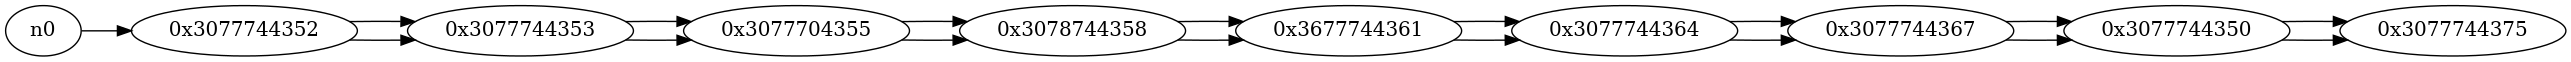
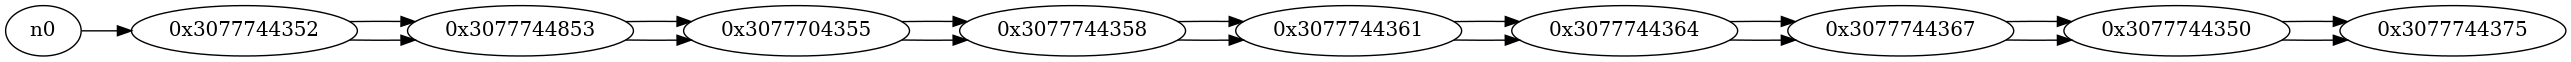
(520, 31) -> (520, 31)
(1073, 31) -> (1073, 31)
(1349, 31) -> (1349, 31)
